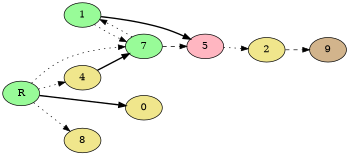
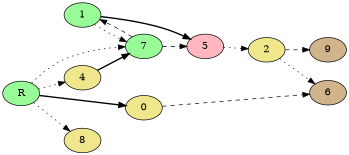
(119, 29) -> (119, 29)
none -> (328, 93)
